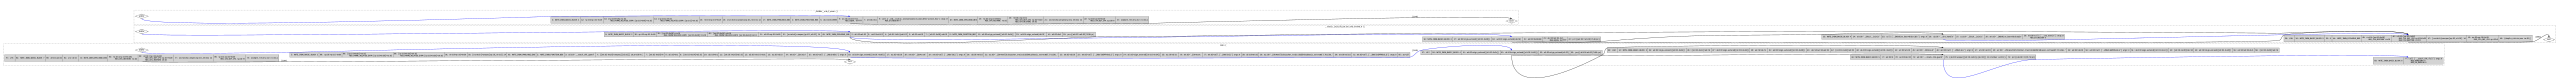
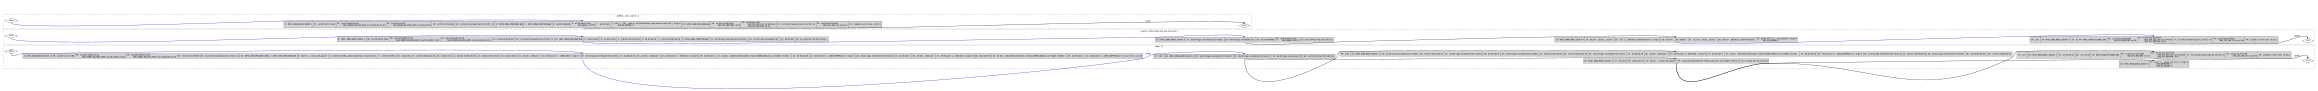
(1628, 32) -> none
(2186, 42) -> none
(2168, 57) -> (1907, 61)
none -> (1910, 79)
